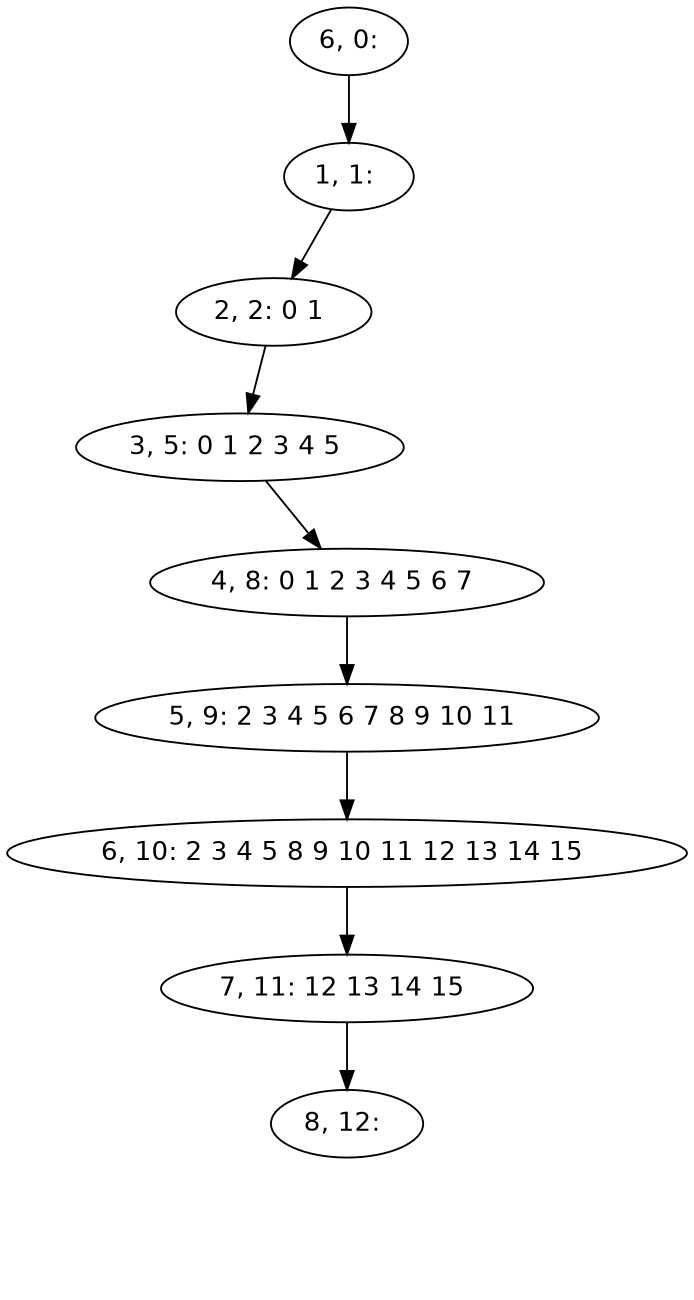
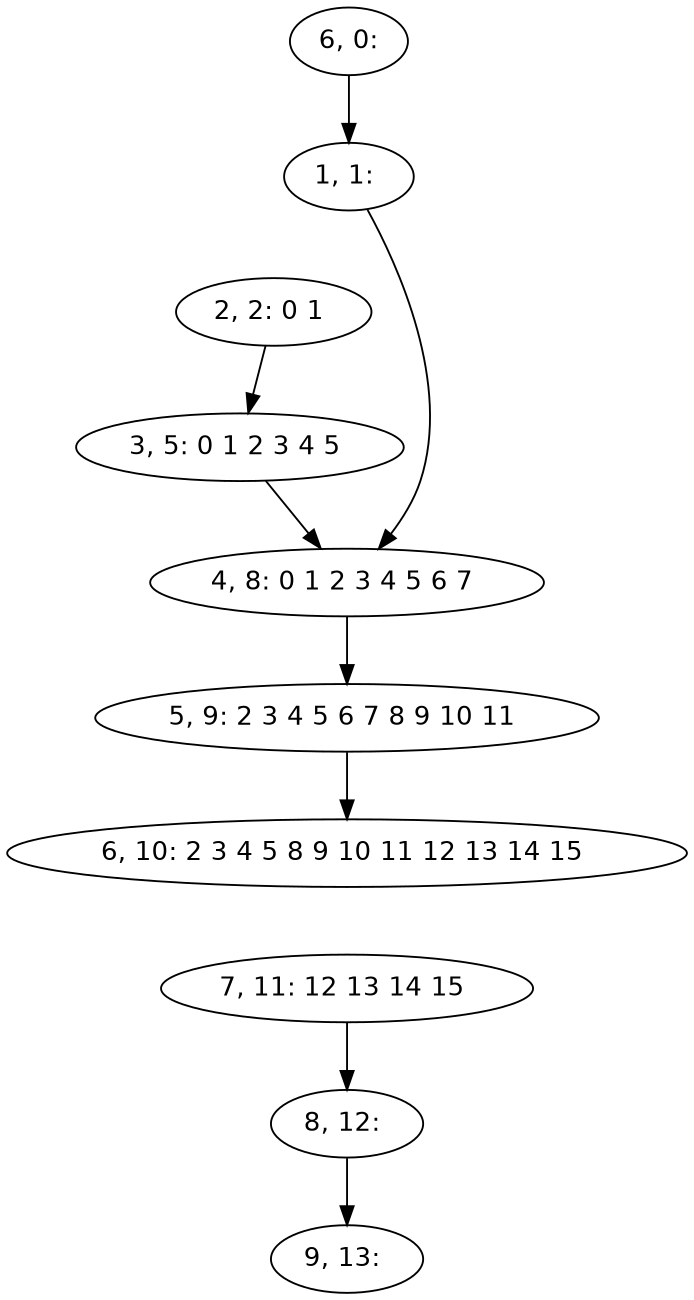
(316, 236) -> (426, 371)
(347, 912) -> none
none -> (347, 1259)
